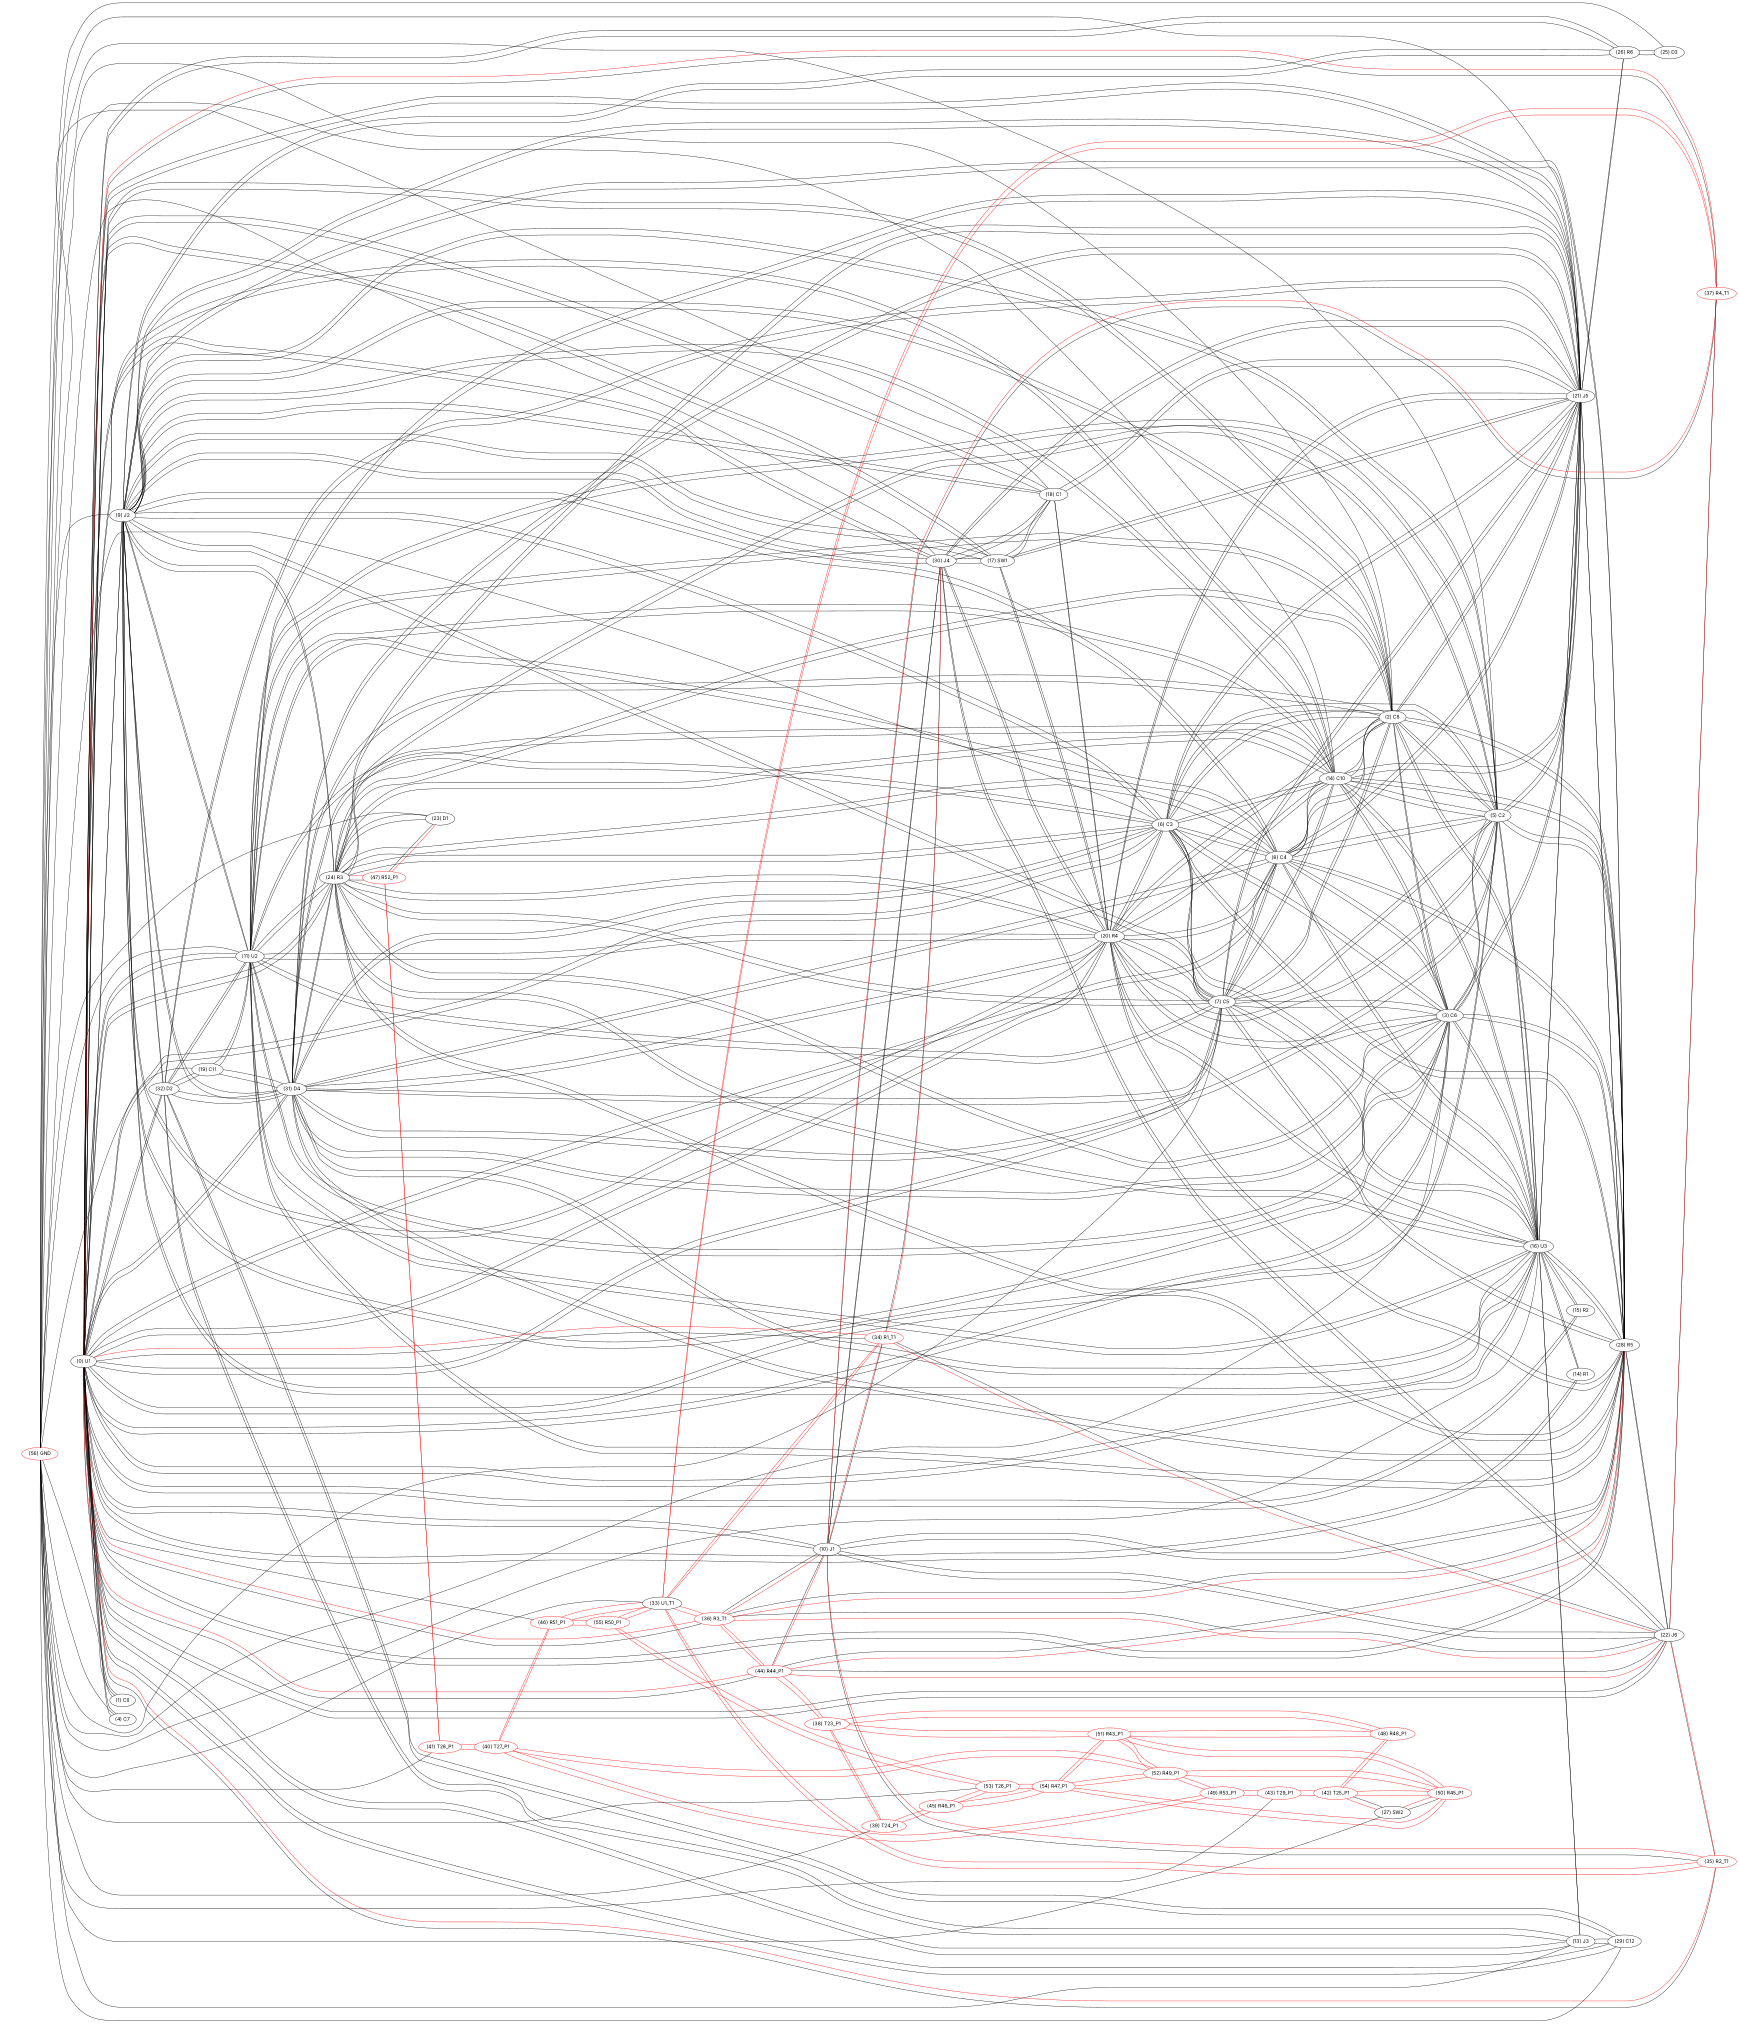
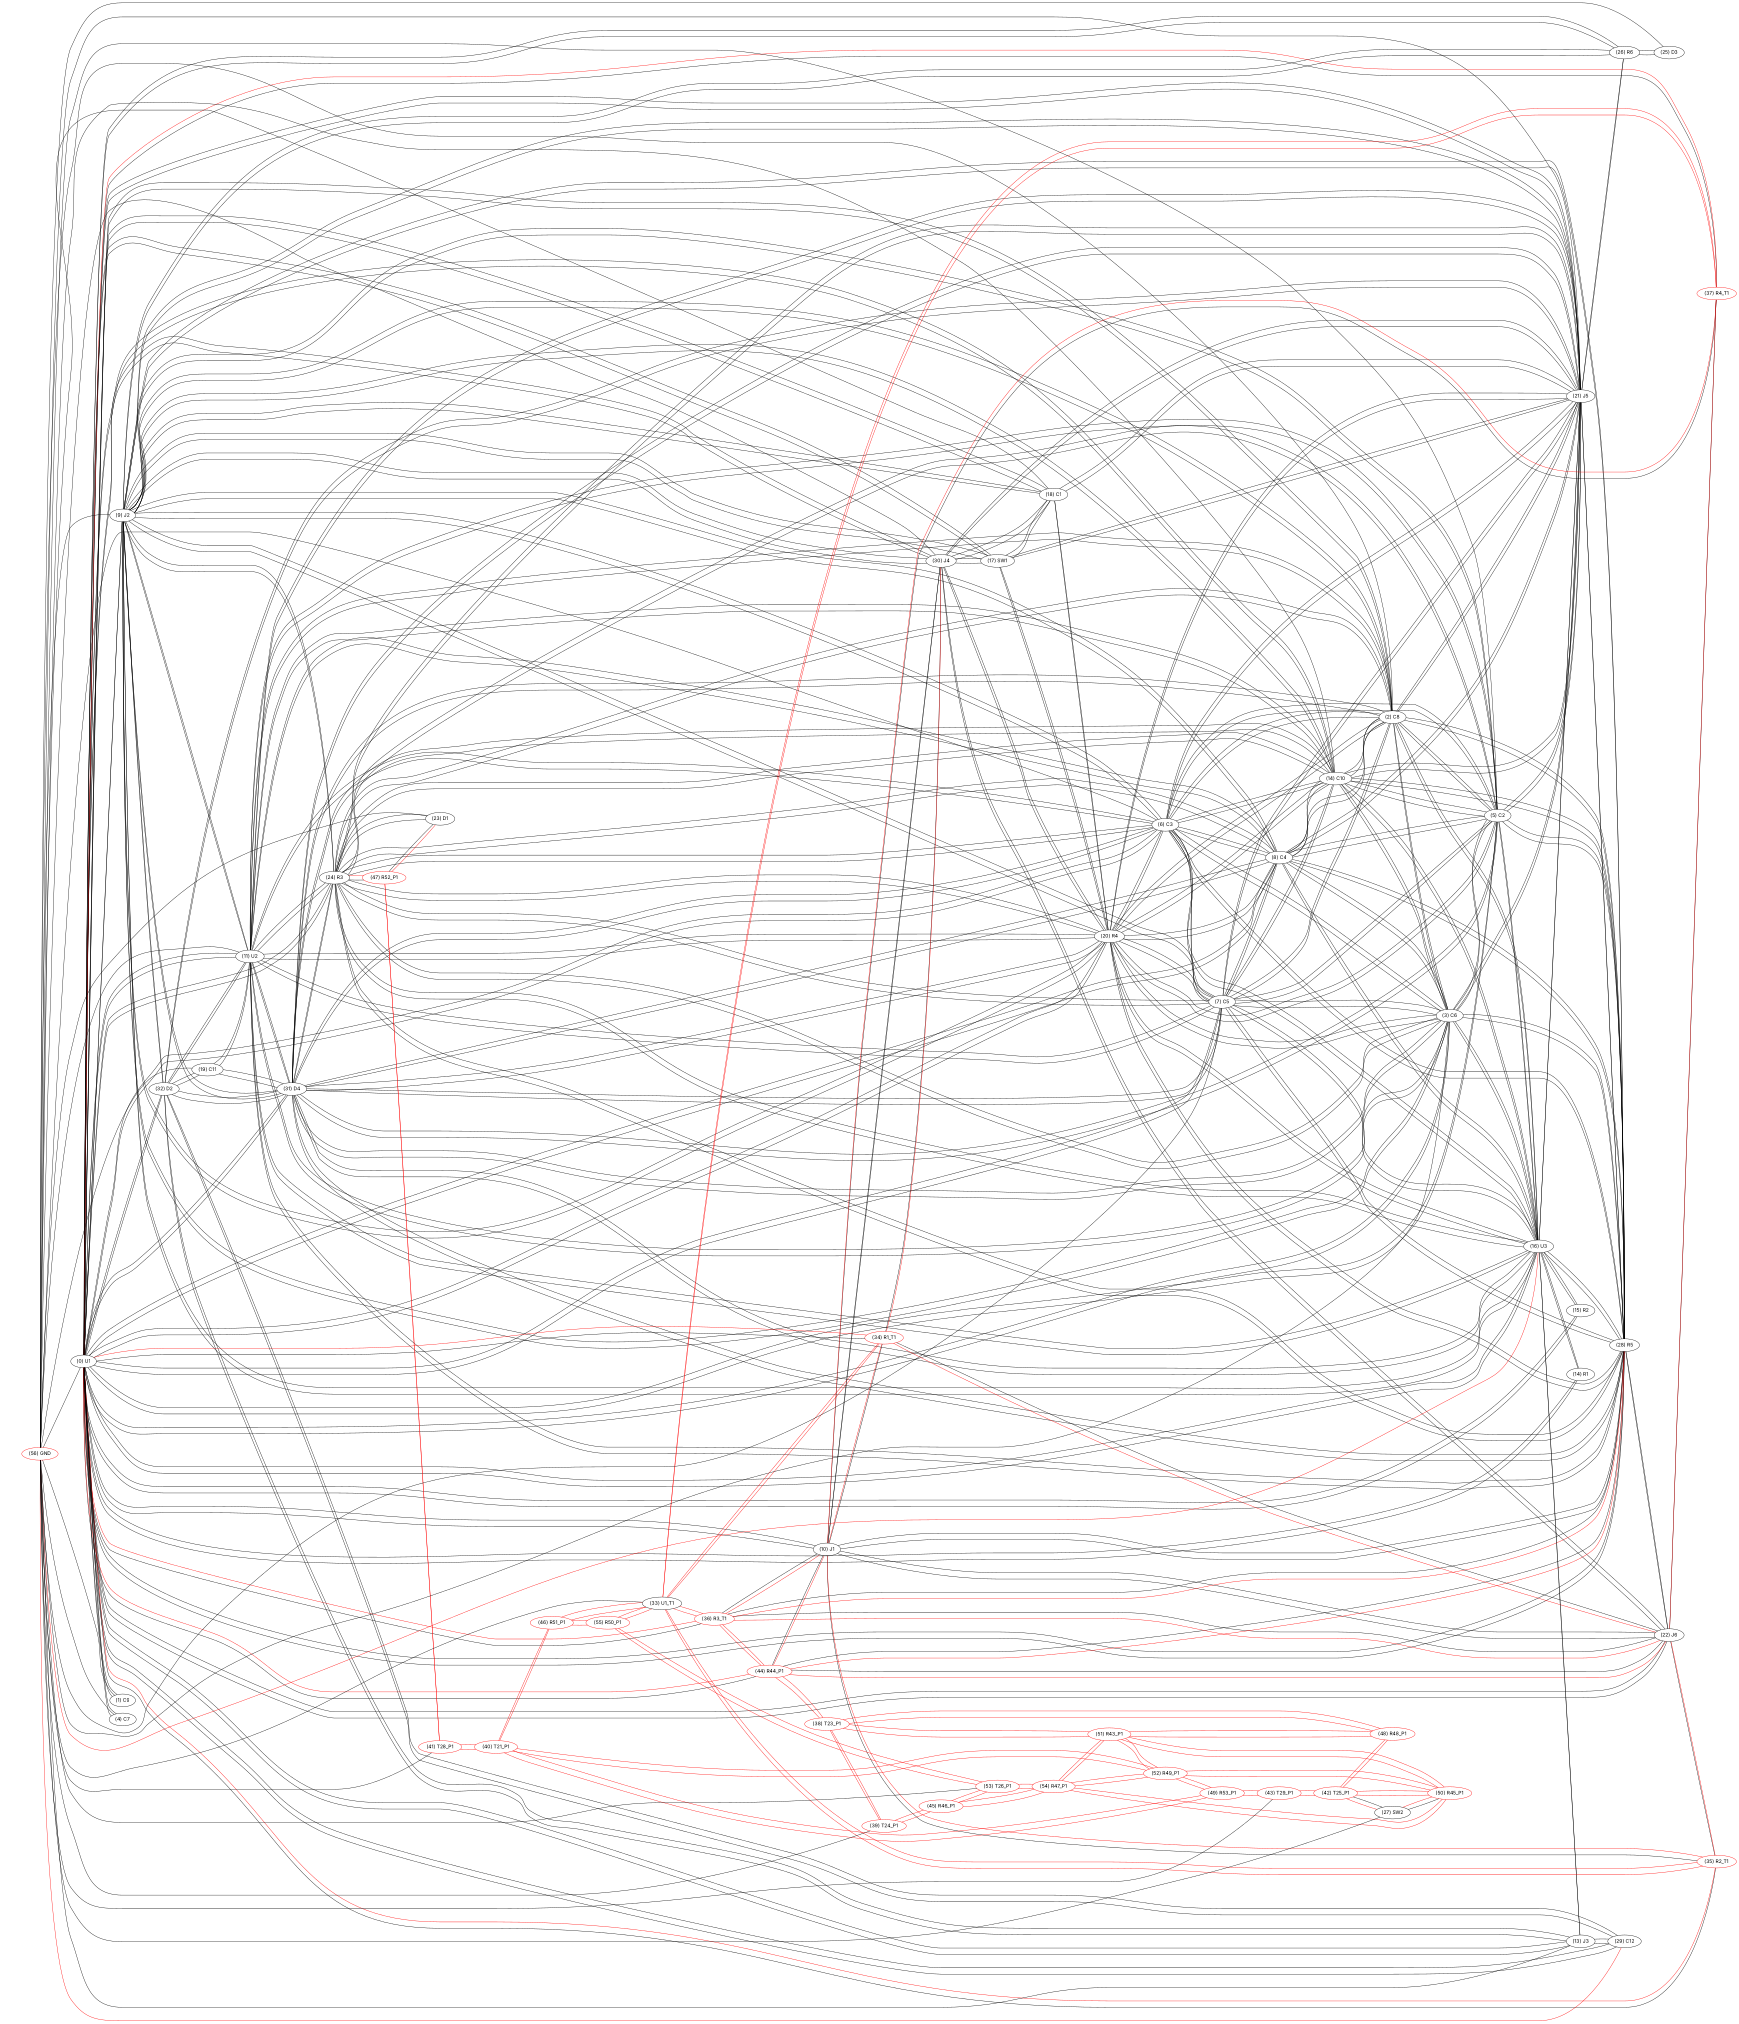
(705, 1539) -> (705, 1539)
(235, 1565) -> (62, 1407)
(496, 1747) -> (496, 1747)
(588, 2021) -> (588, 2021)
